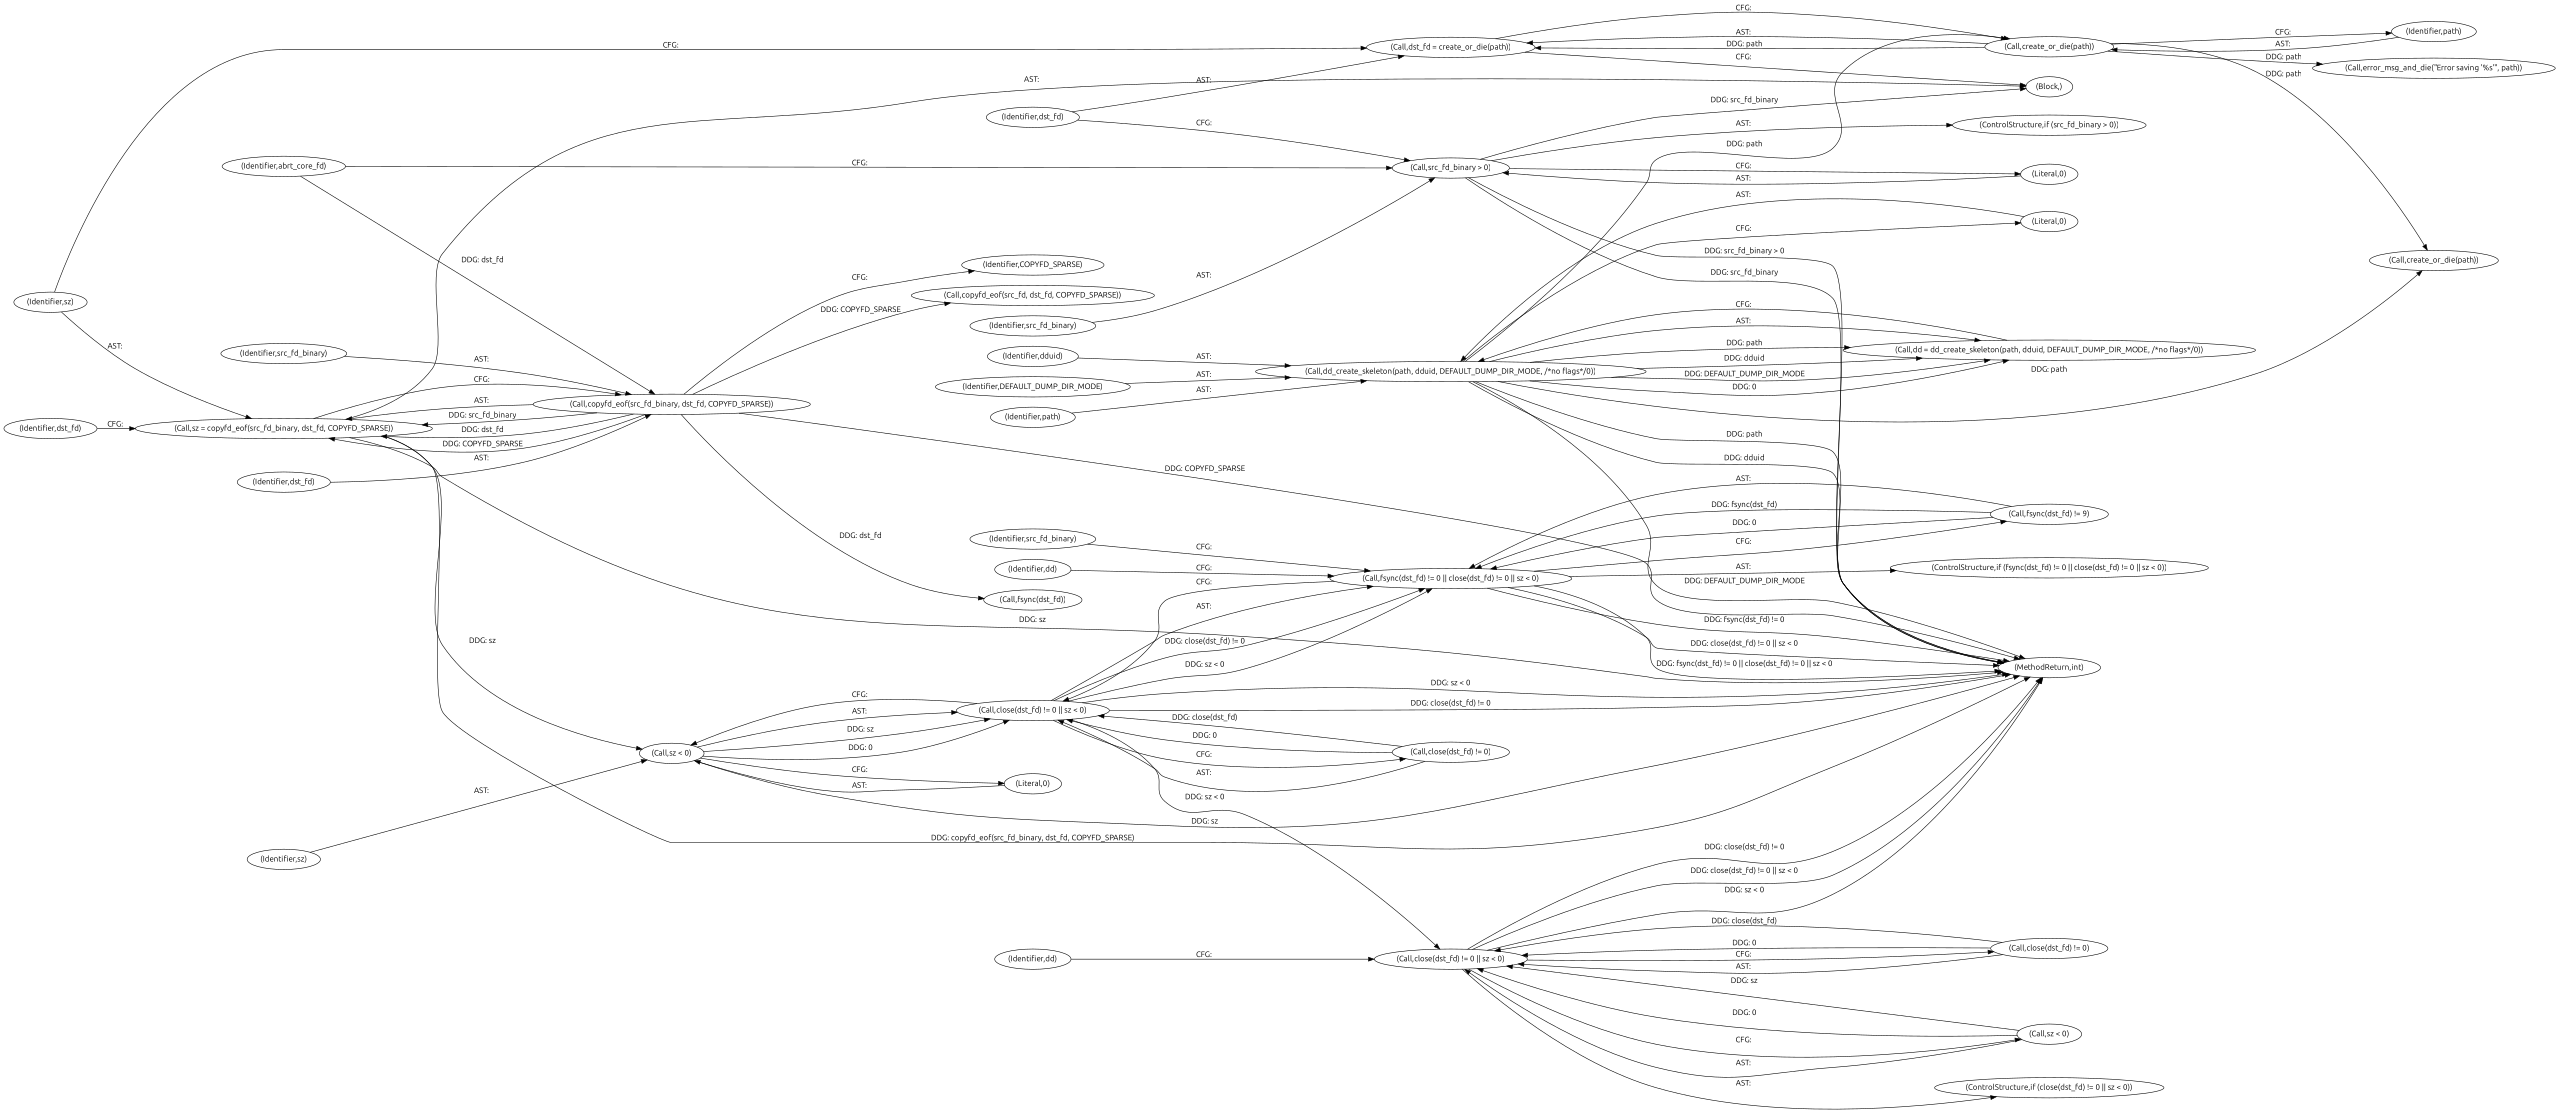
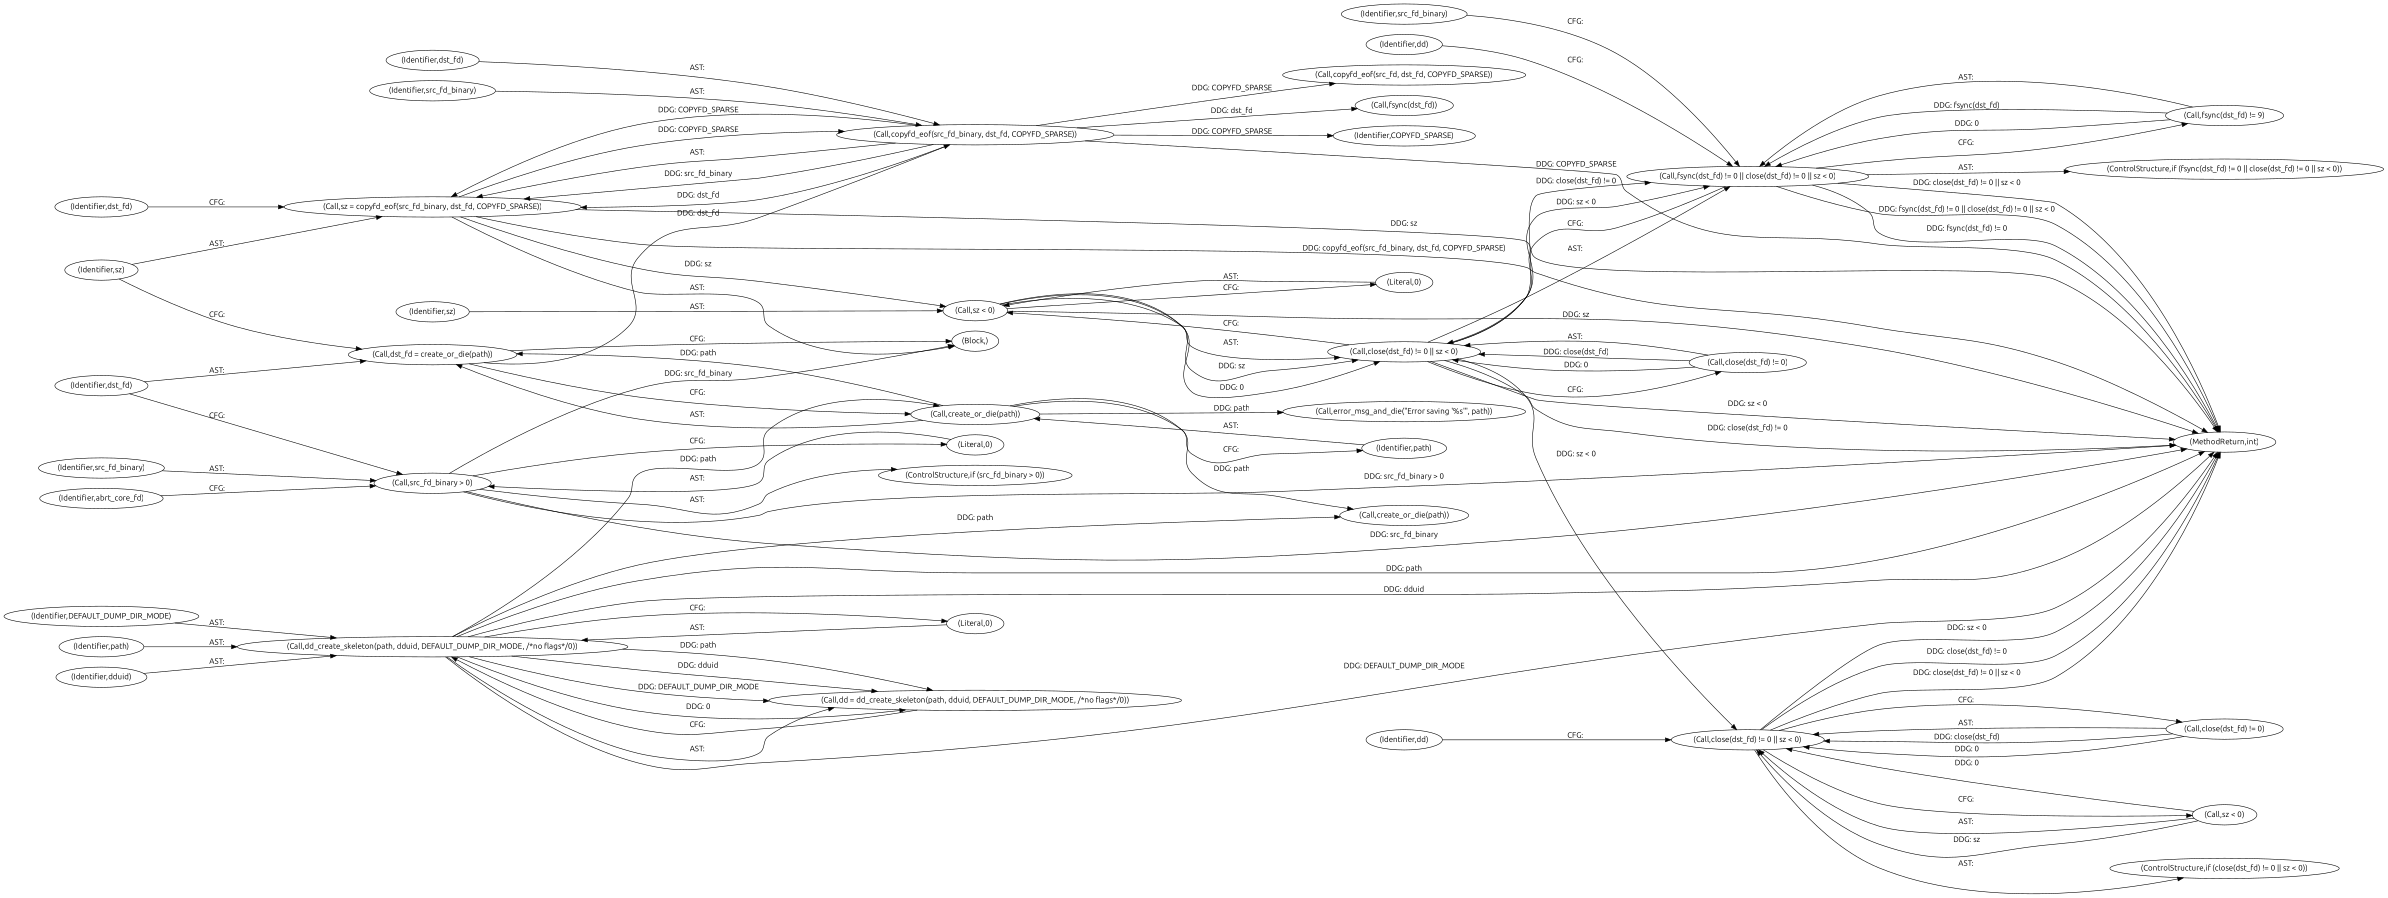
(861, 278) -> (1232, 132)
(475, 284) -> (681, 231)
(483, 380) -> (698, 130)
